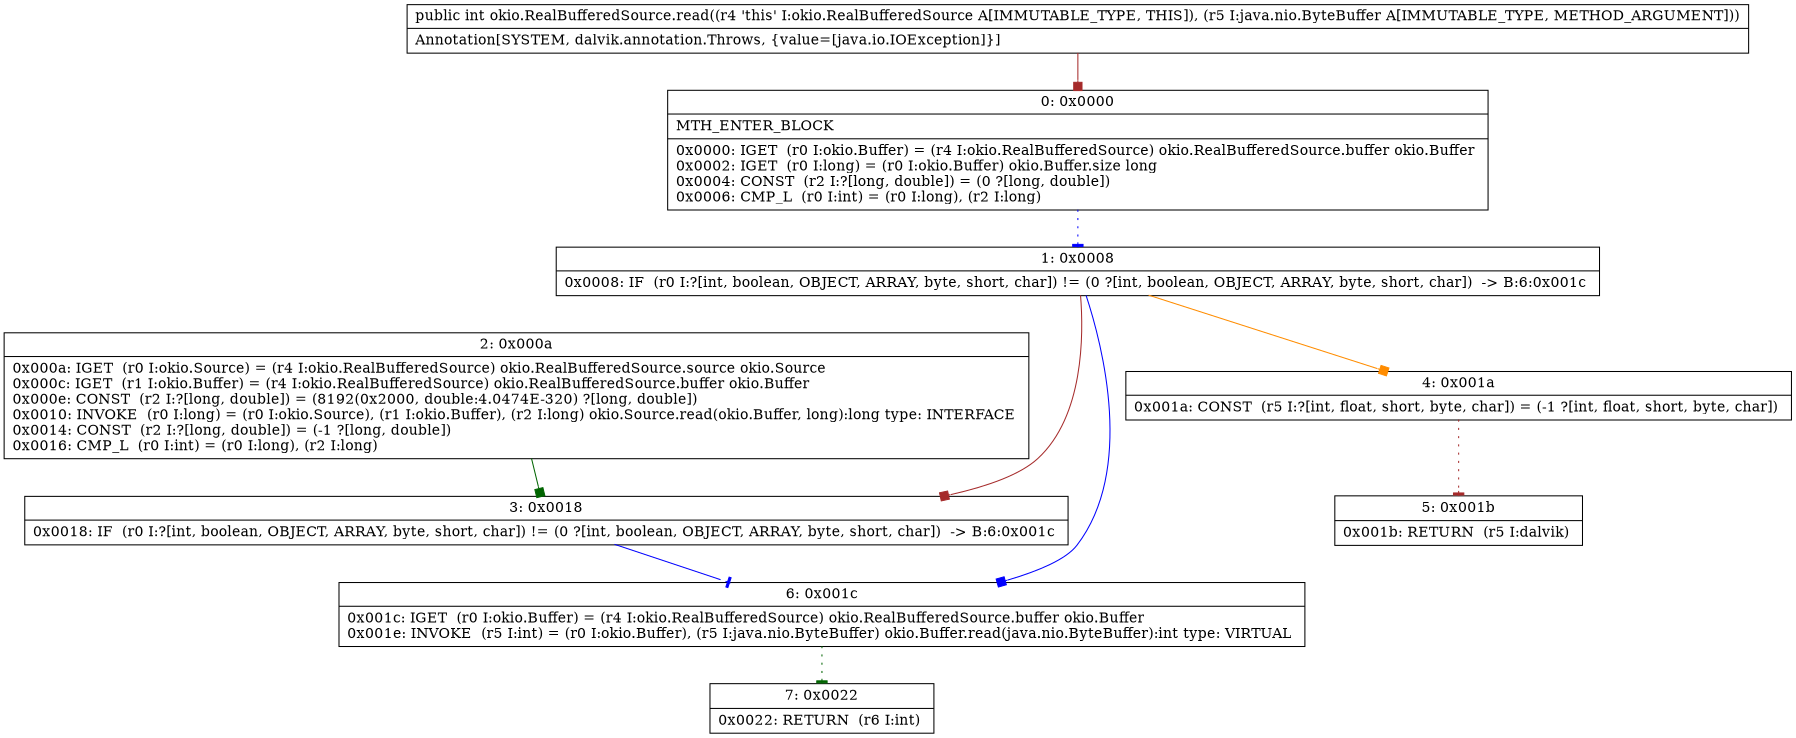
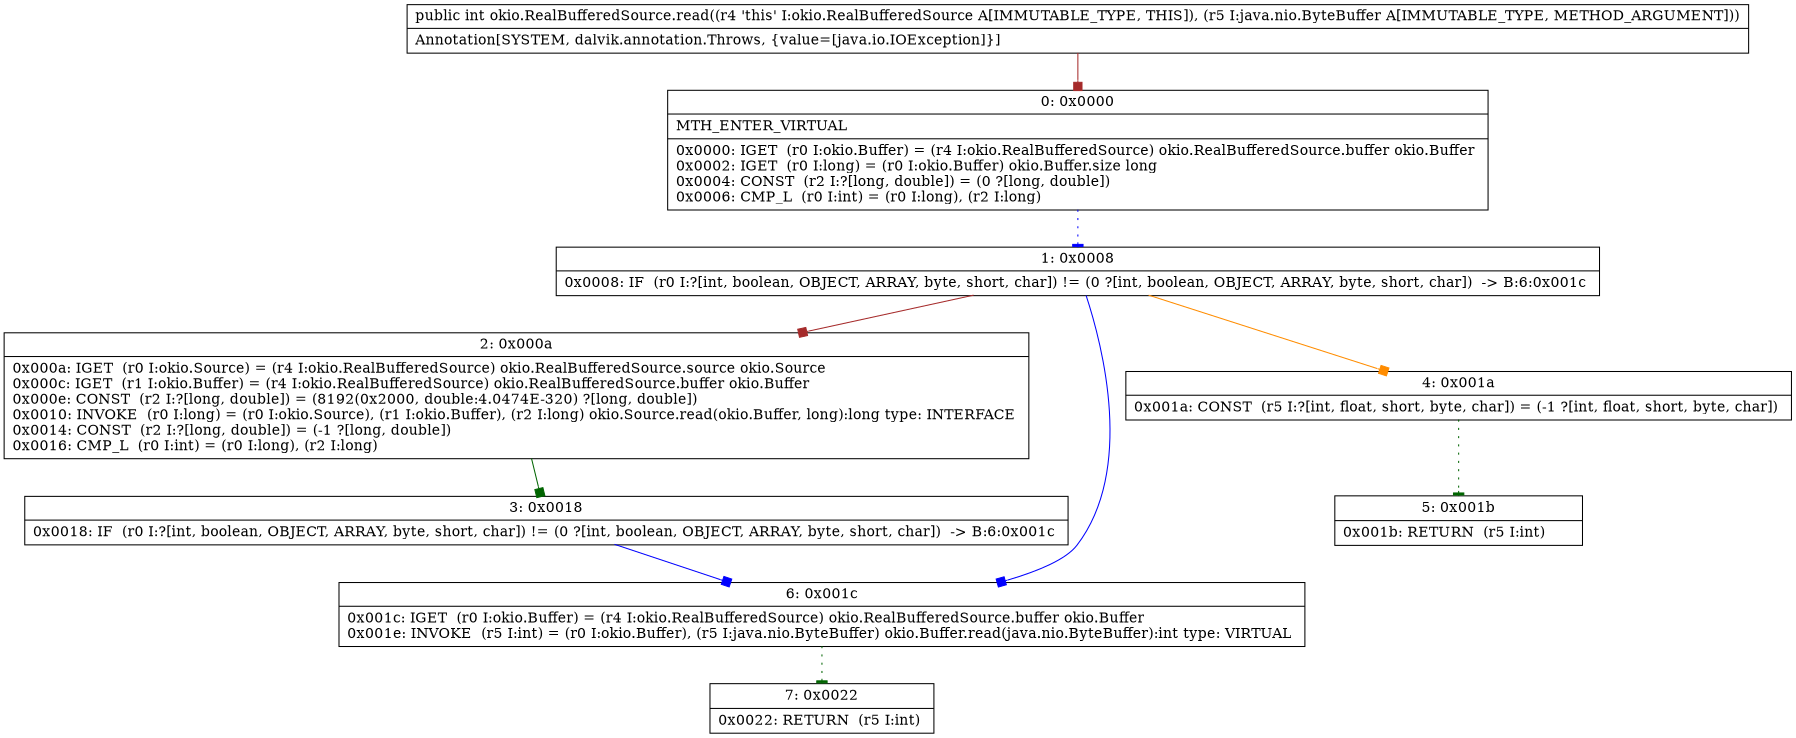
(755, 126) -> (762, 126)
(1061, 427) -> (891, 313)
(1459, 455) -> (1459, 455)
(1459, 532) -> (1447, 532)
(668, 562) -> (668, 562)
(822, 720) -> (822, 720)
